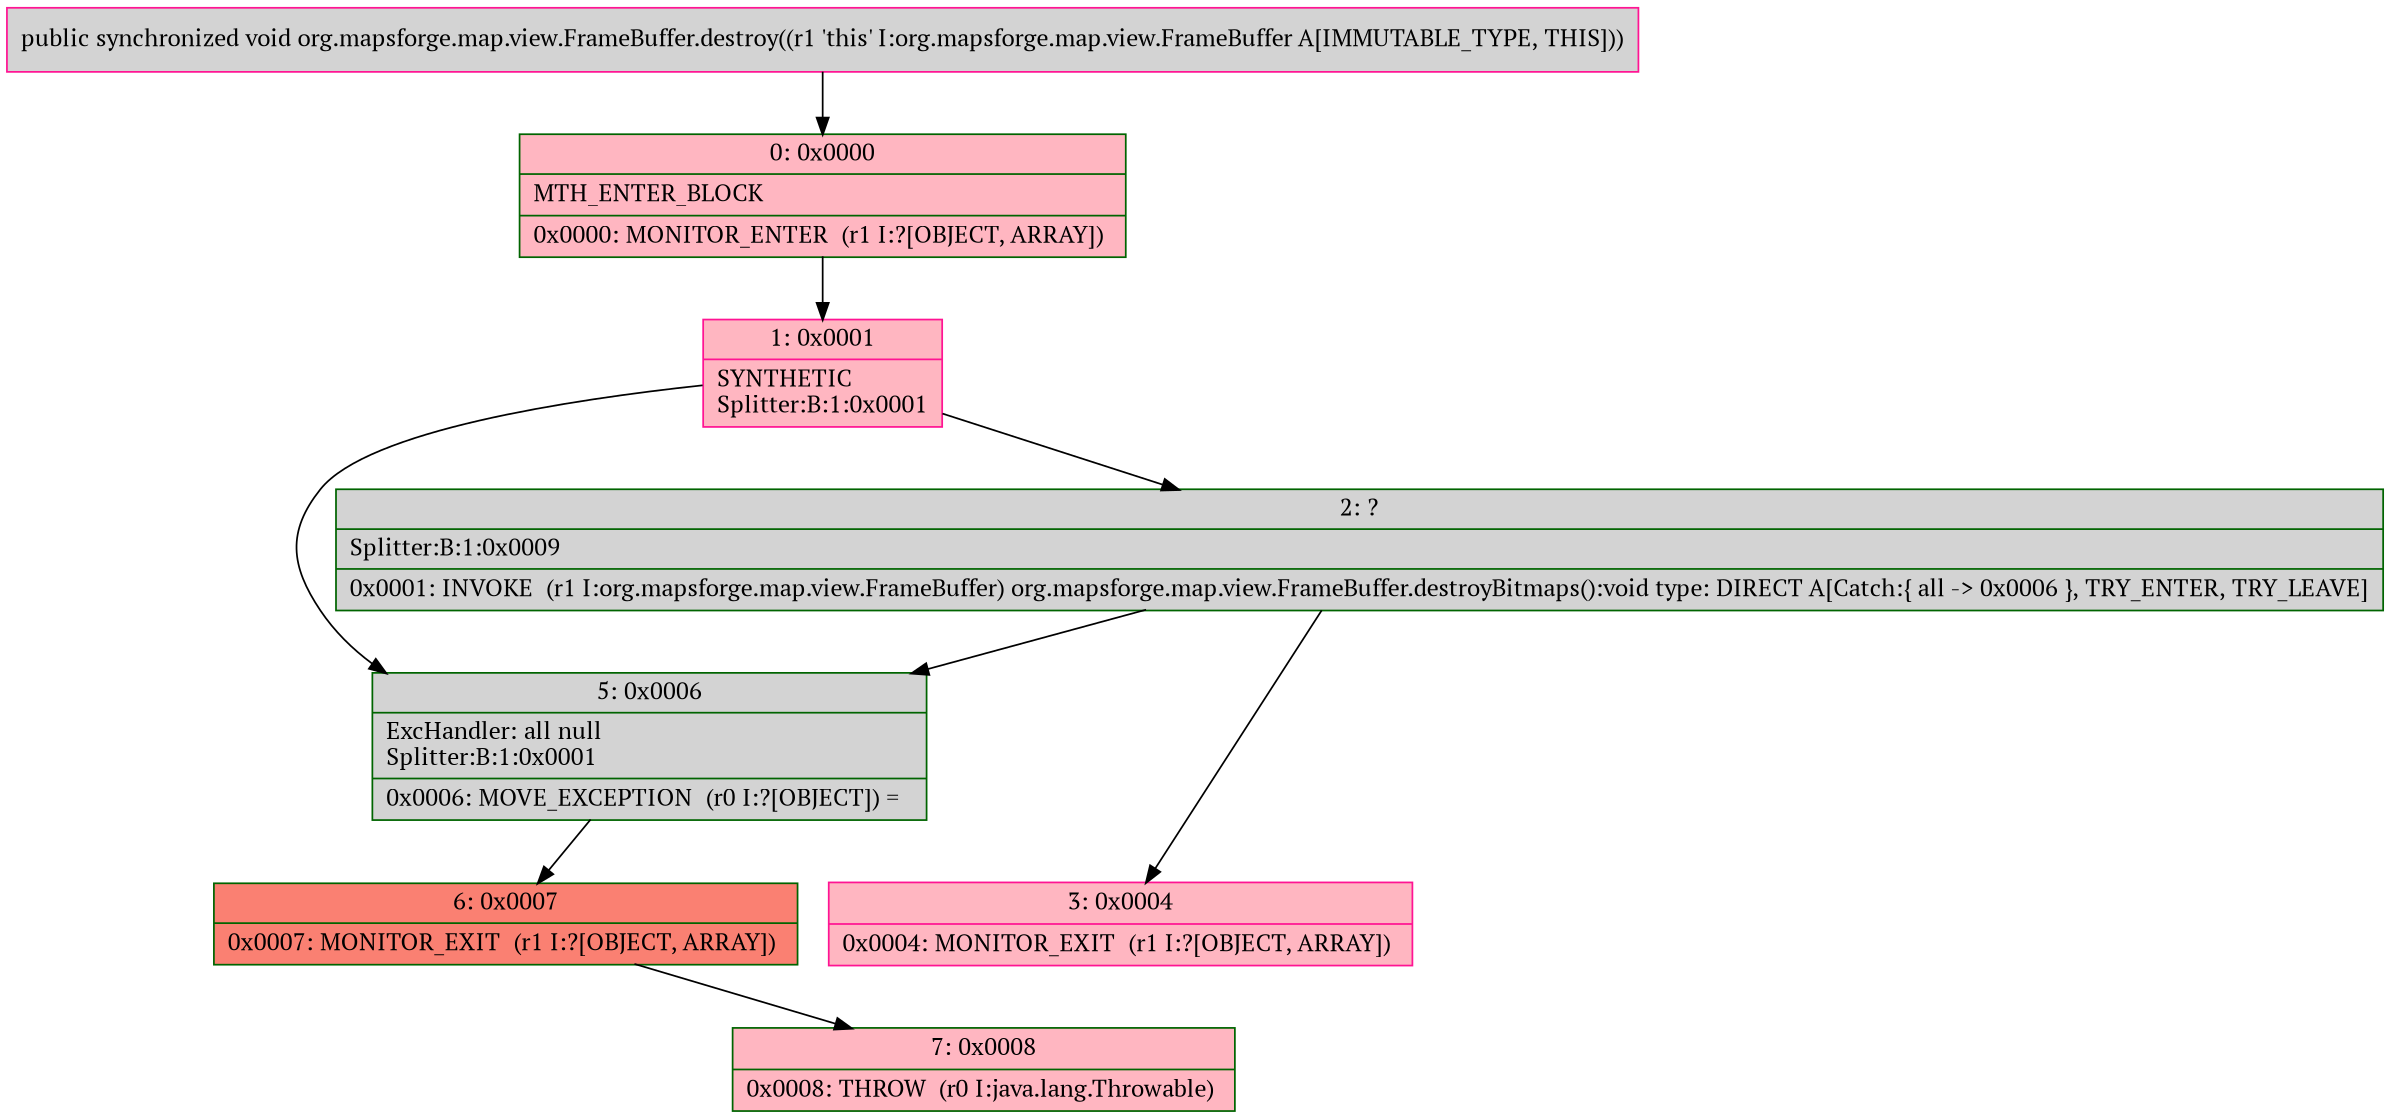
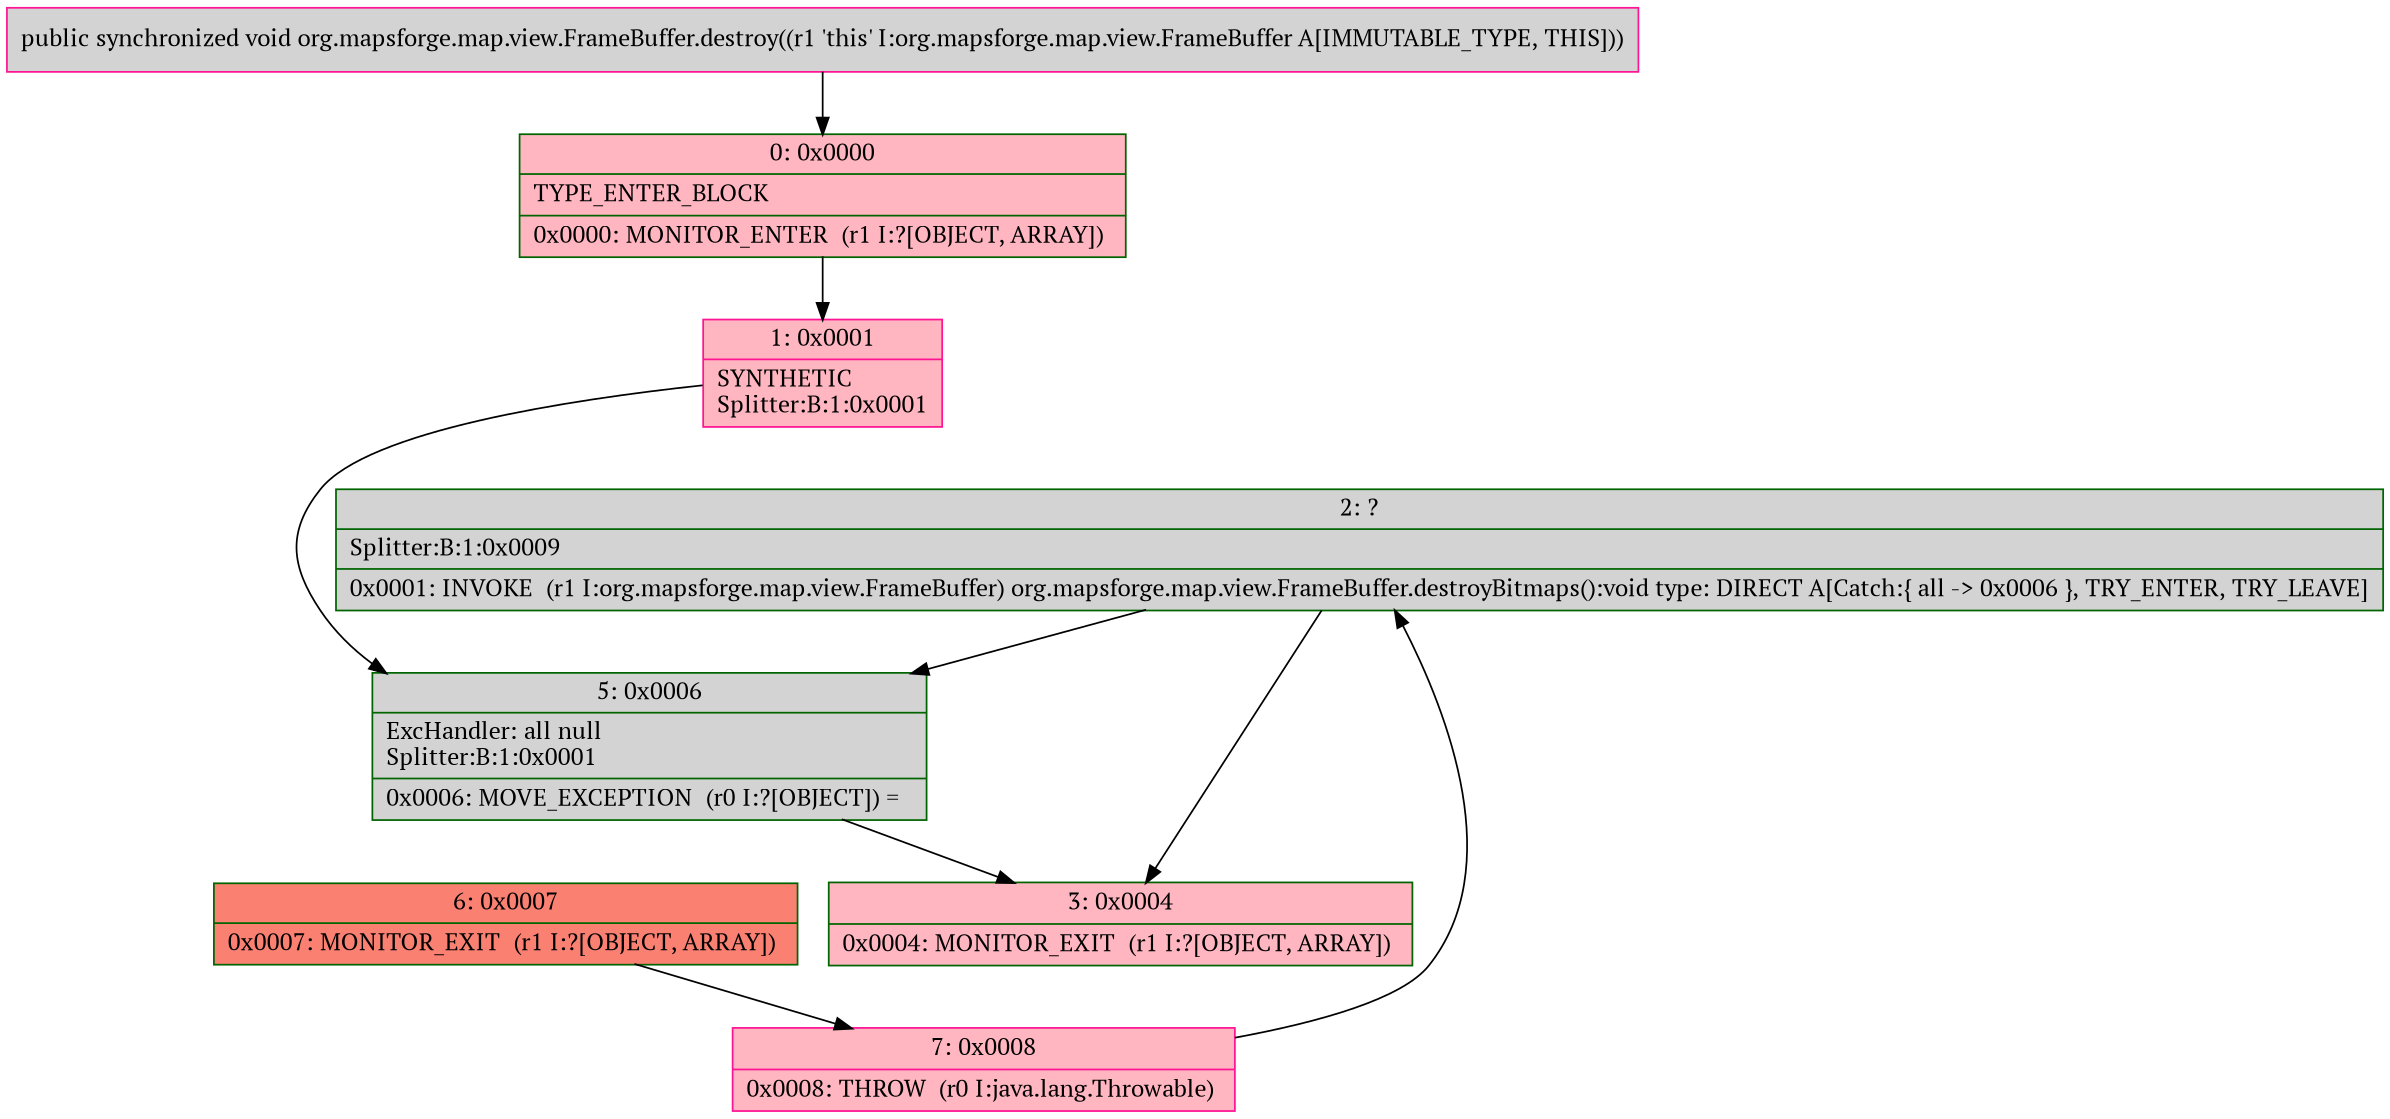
(649, 194) -> (651, 194)
(1053, 449) -> (1460, 898)
(570, 845) -> (920, 848)
(1121, 924) -> (1121, 924)
(984, 1069) -> (984, 1069)
